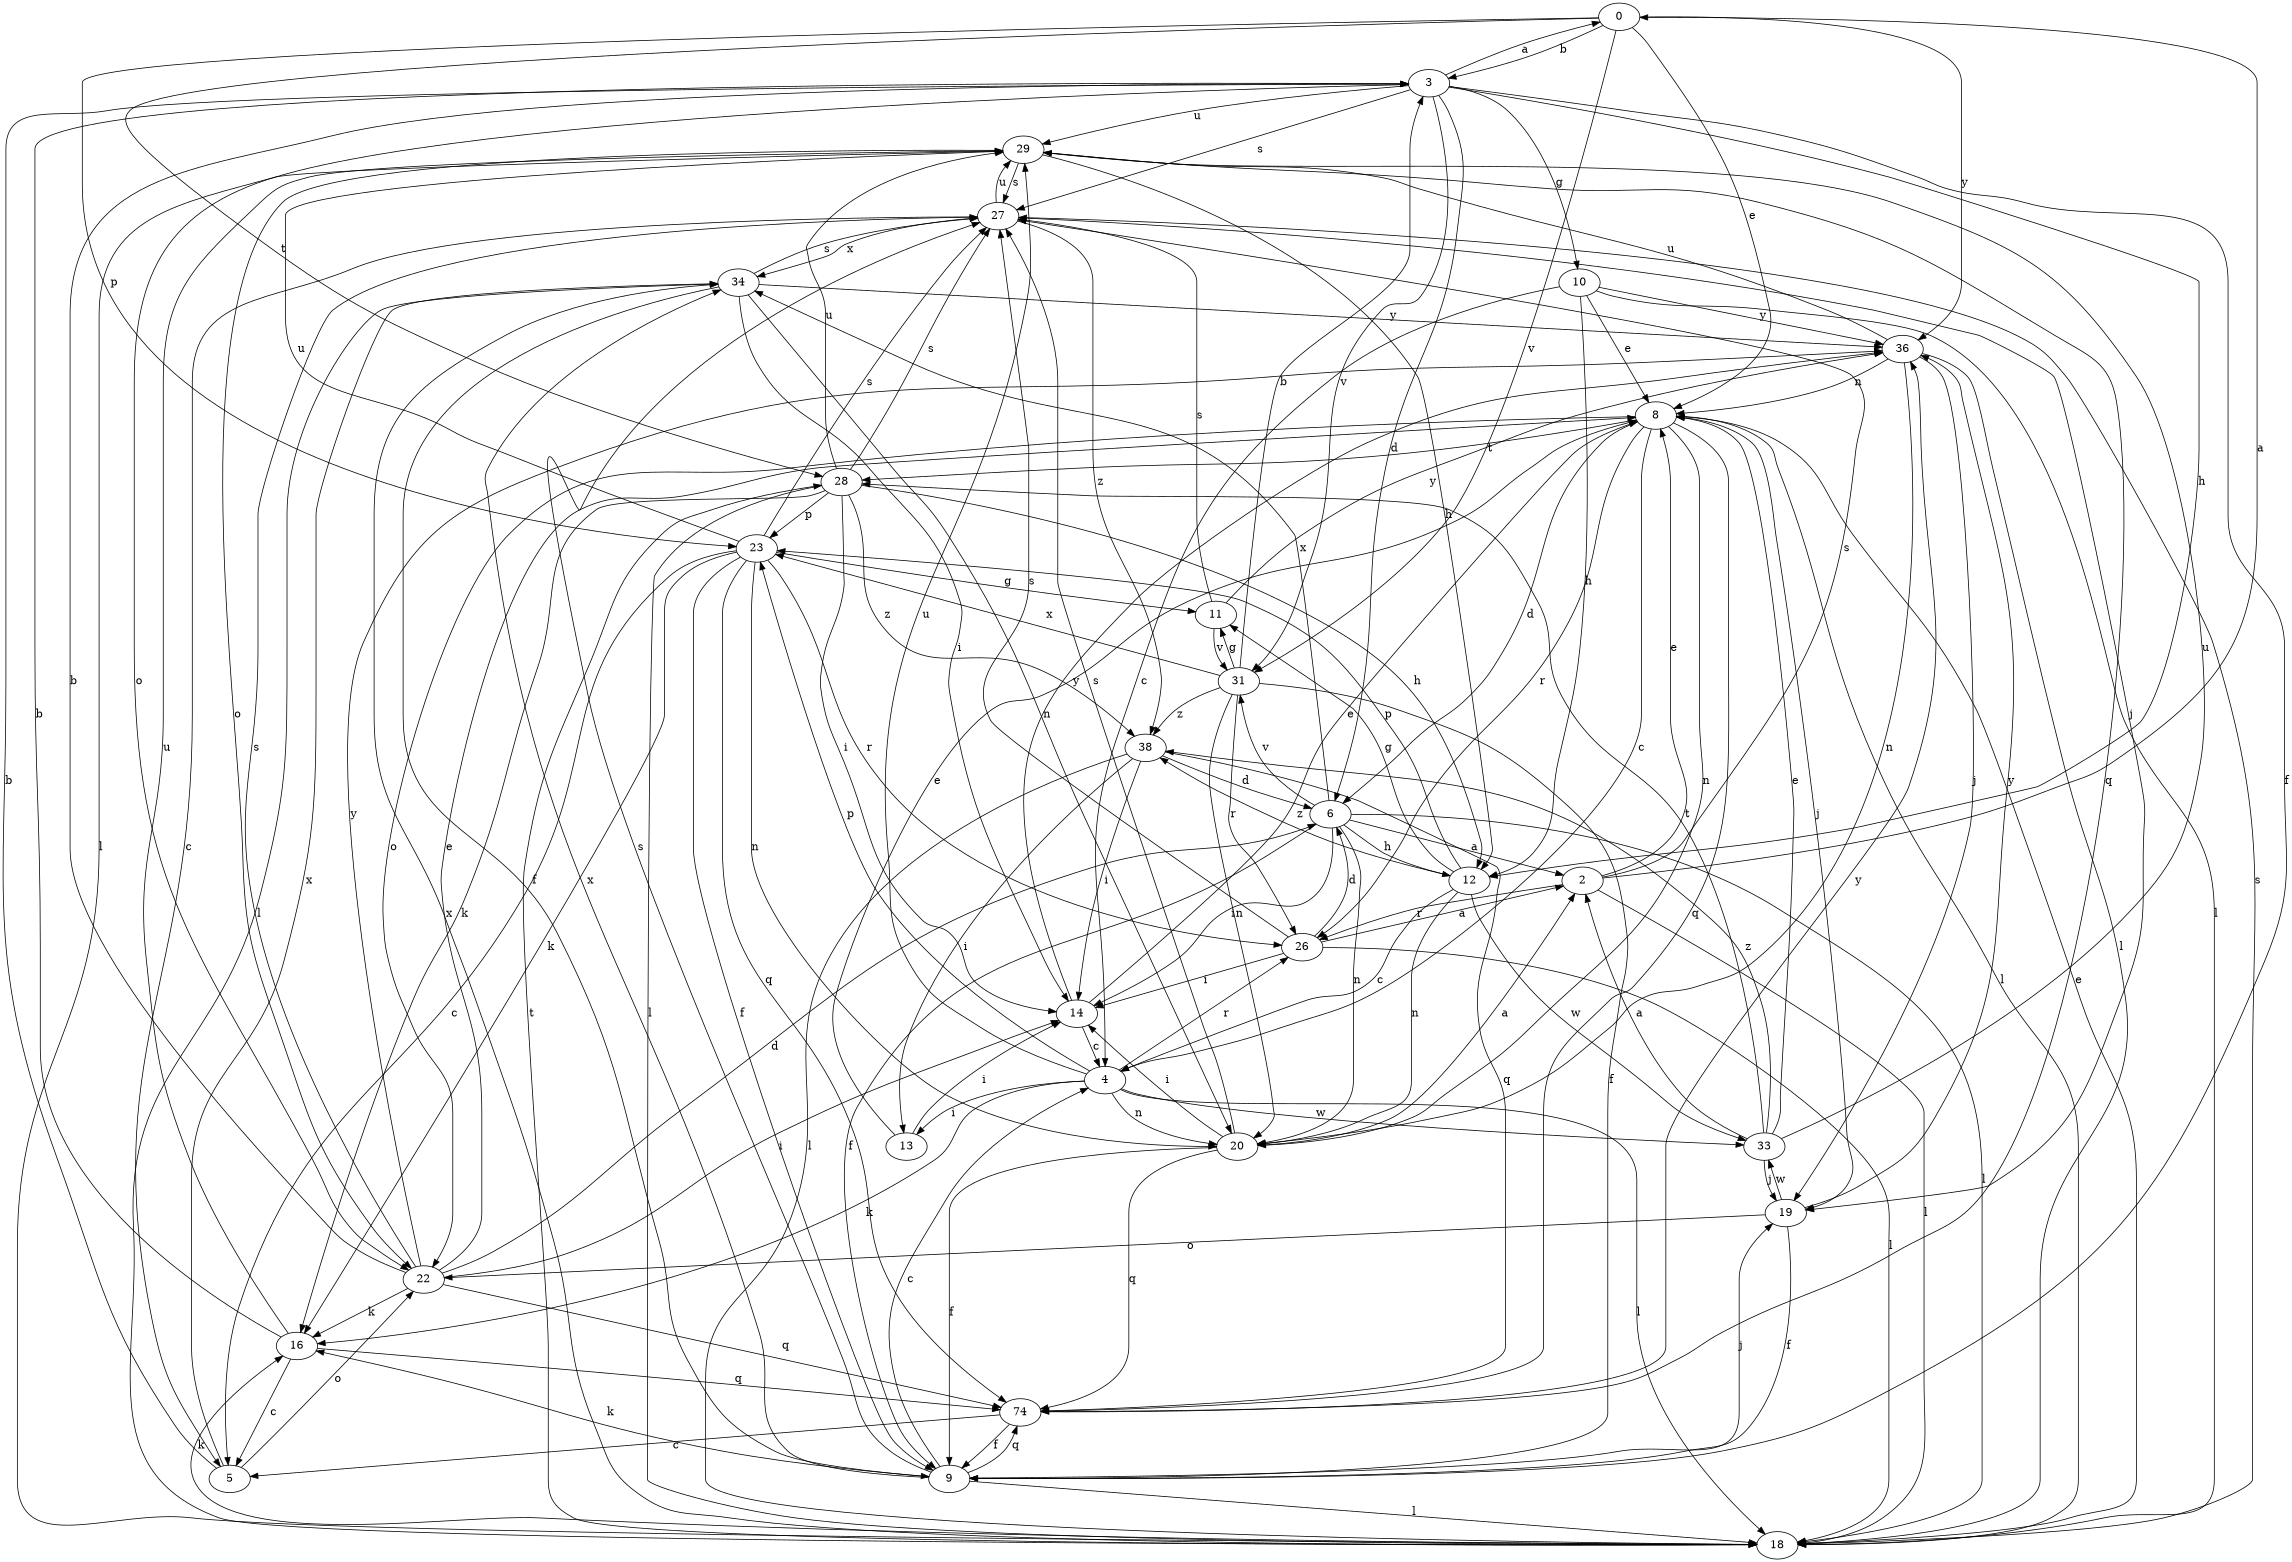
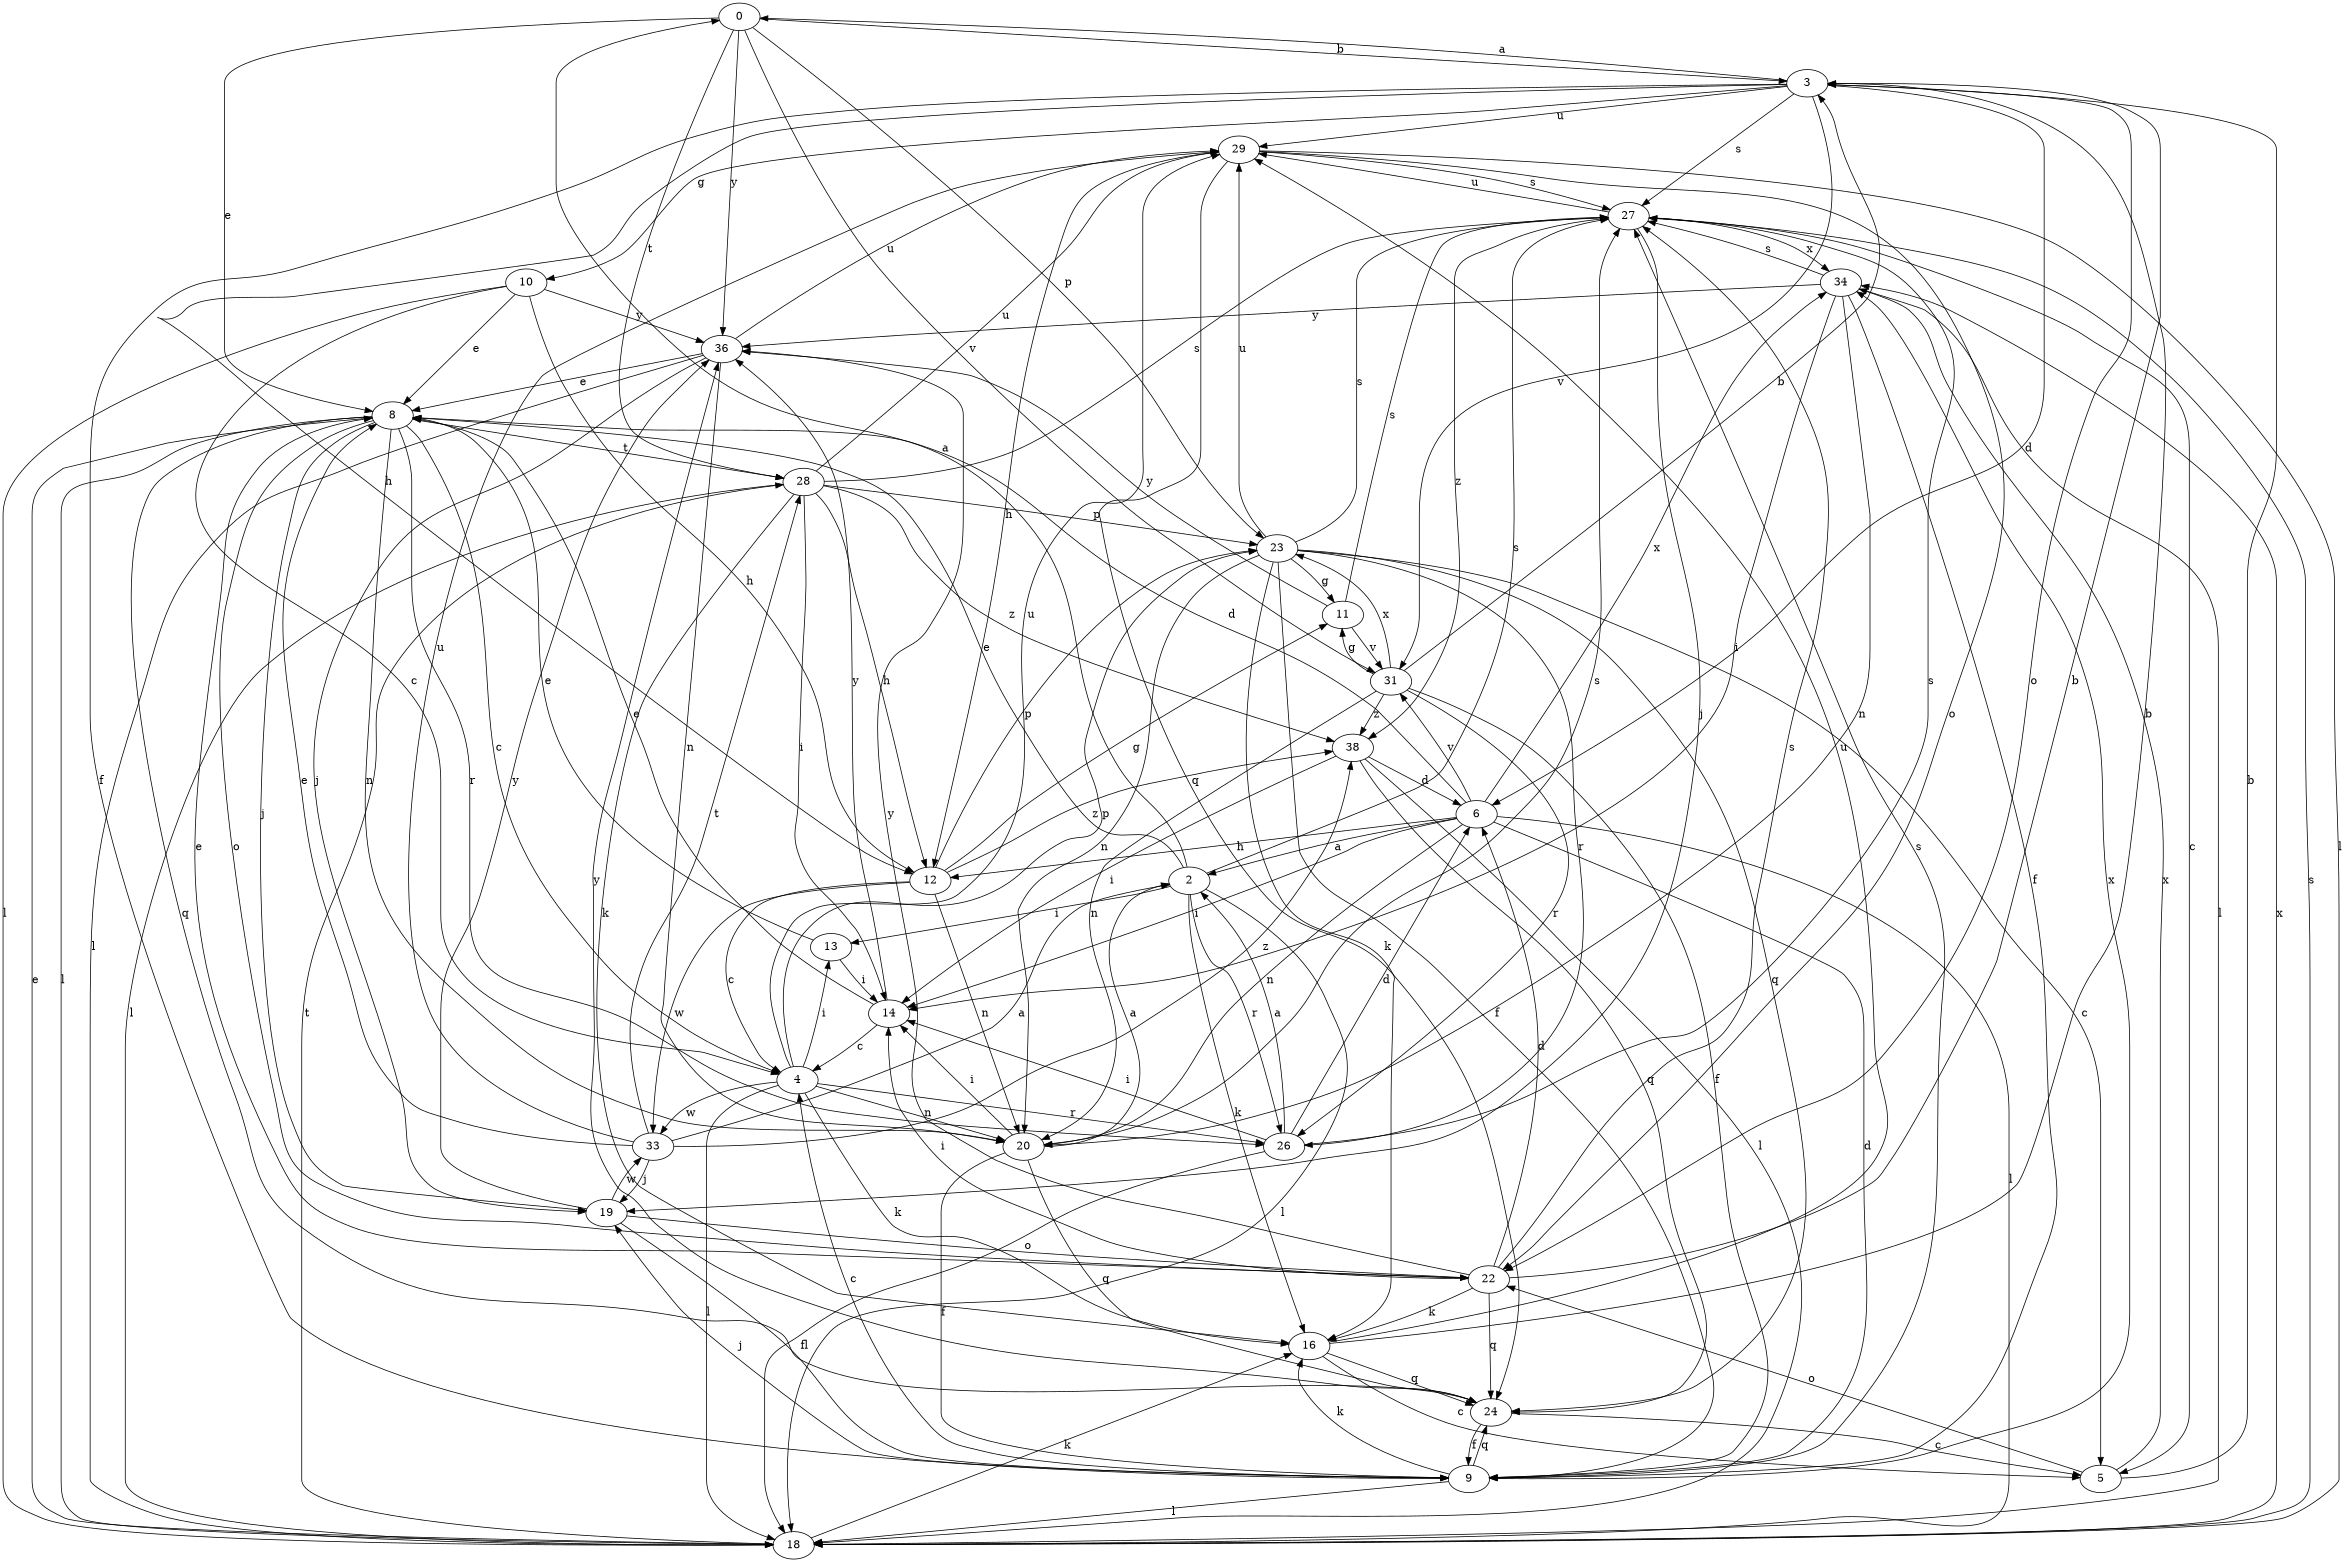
(1858, 382) -> (583, 382)
(1517, 625) -> (992, 478)
(975, 919) -> (1007, 917)
none -> (1233, 1113)
(851, 1147) -> (1868, 1147)
(1020, 1412) -> (1491, 1412)
